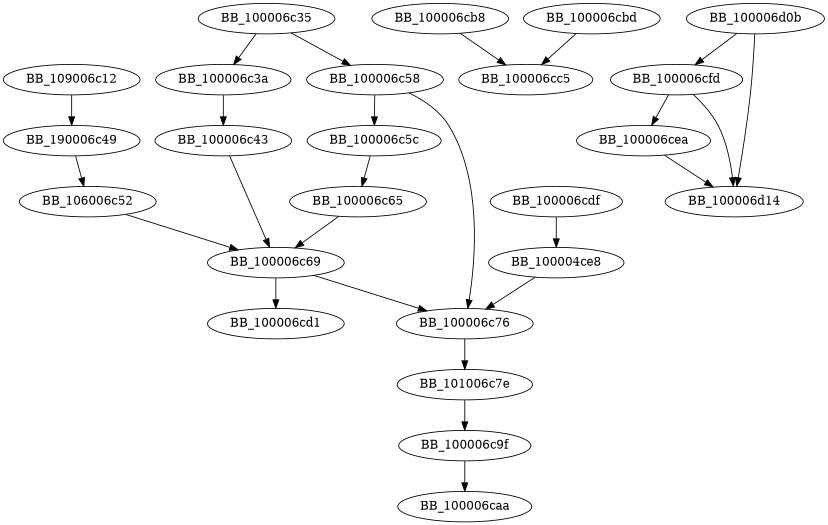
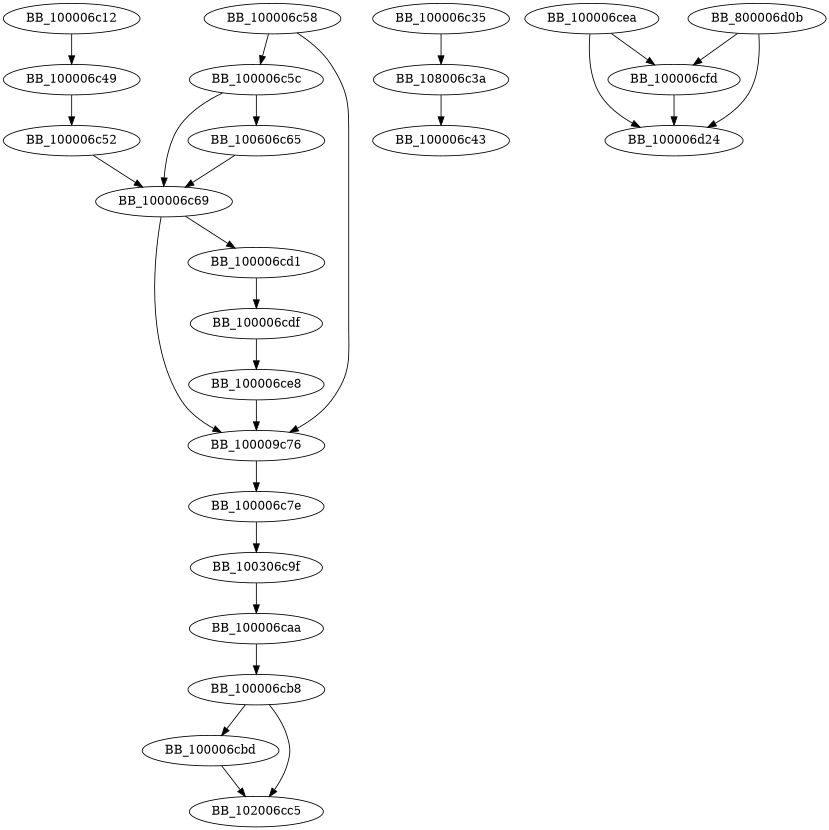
(755, 19) -> (757, 19)
(317, 47) -> none
(72, 80) -> (72, 19)
(223, 80) -> (441, 80)
(526, 80) -> (256, 812)
(662, 106) -> (629, 47)
(72, 141) -> (72, 80)
(248, 198) -> (180, 126)
(88, 202) -> (72, 141)
(358, 202) -> (256, 141)
(734, 202) -> (674, 141)
(556, 263) -> (256, 385)
none -> (256, 289)
(465, 324) -> (256, 446)
(465, 385) -> (256, 507)
(465, 446) -> (256, 568)
none -> (256, 655)
none -> (236, 717)
